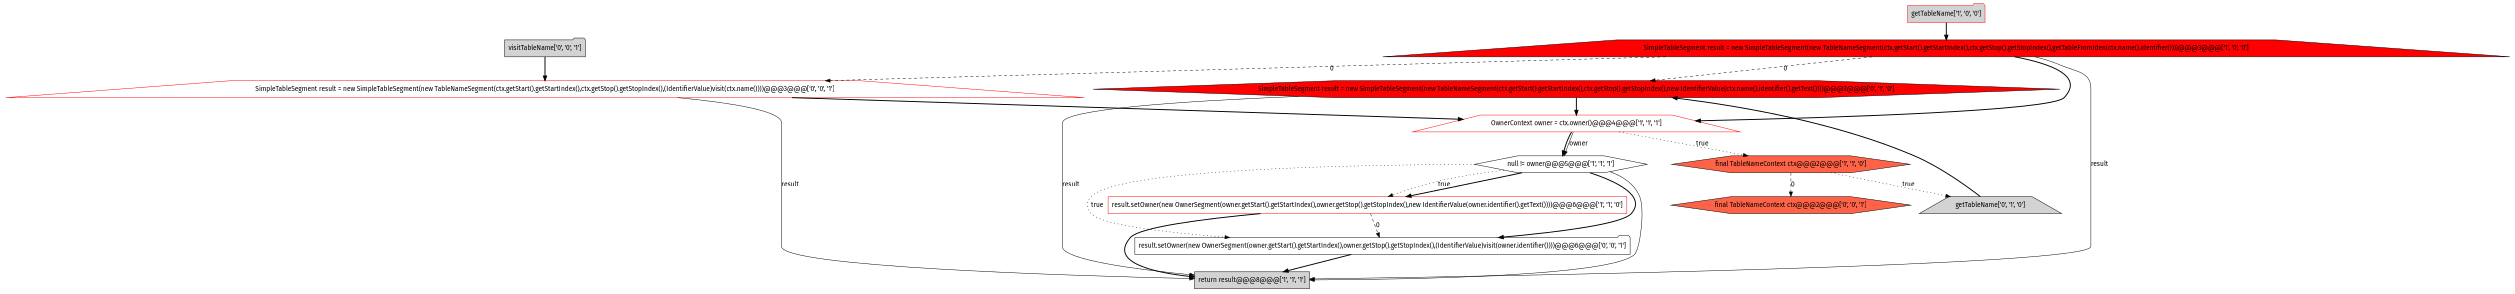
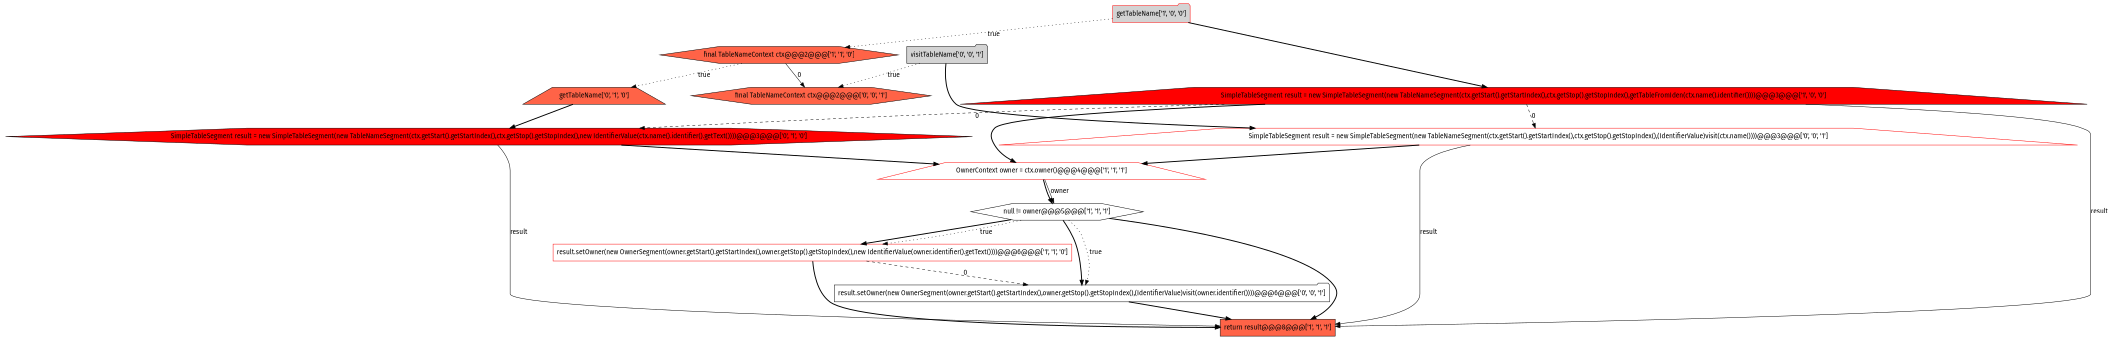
none -> (881, 75)
(1681, 143) -> (981, 33)
(1791, 182) -> (794, 73)
(1990, 205) -> (594, 96)
(1557, 271) -> (1246, 244)
(1252, 280) -> (1278, 328)
